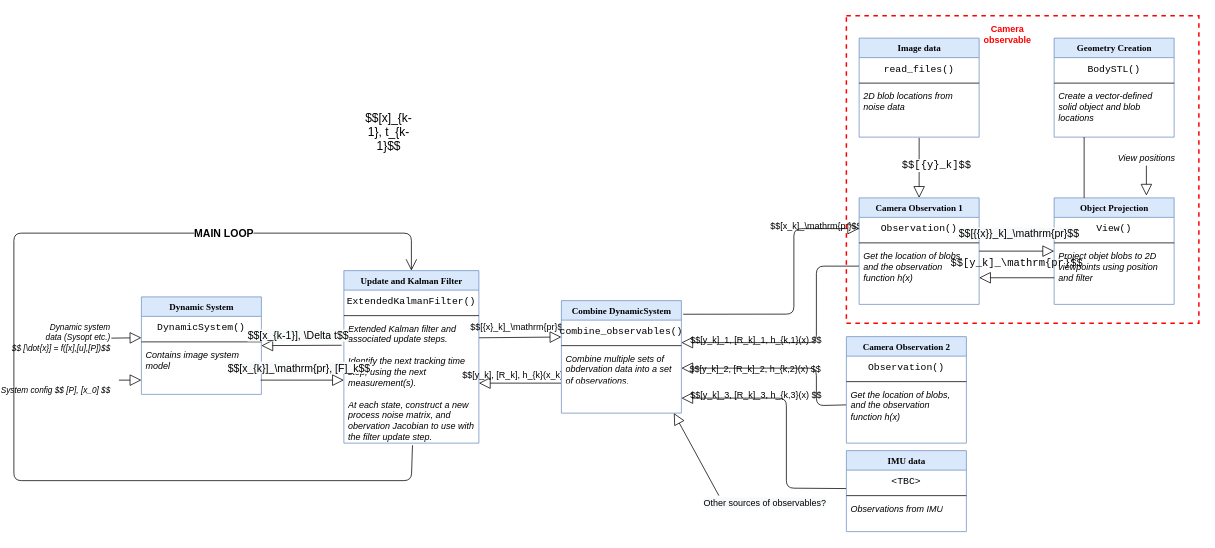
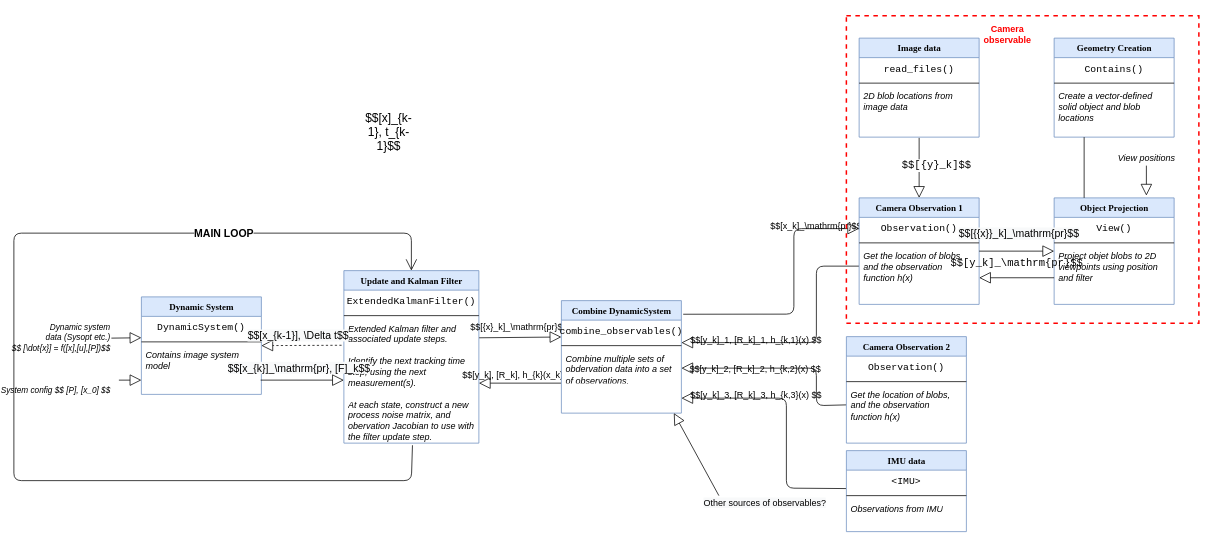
(1114, 69) -> (1114, 69)
(920, 102) -> (920, 102)
(306, 345) -> (306, 345)
(906, 481) -> (906, 481)
